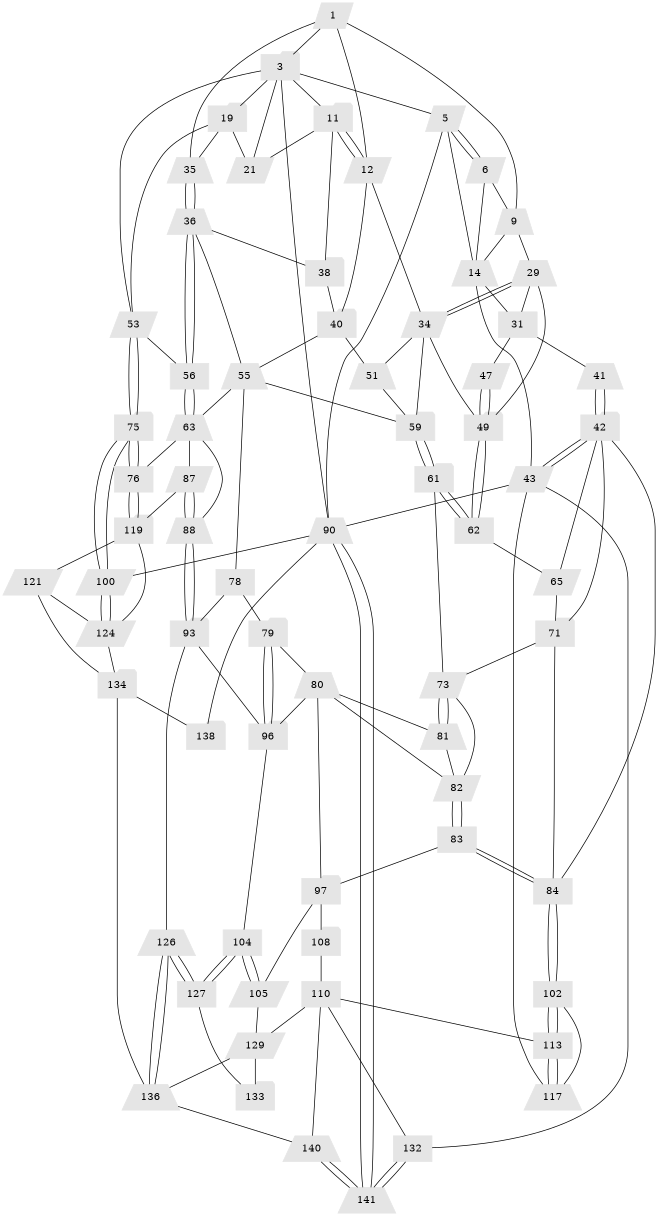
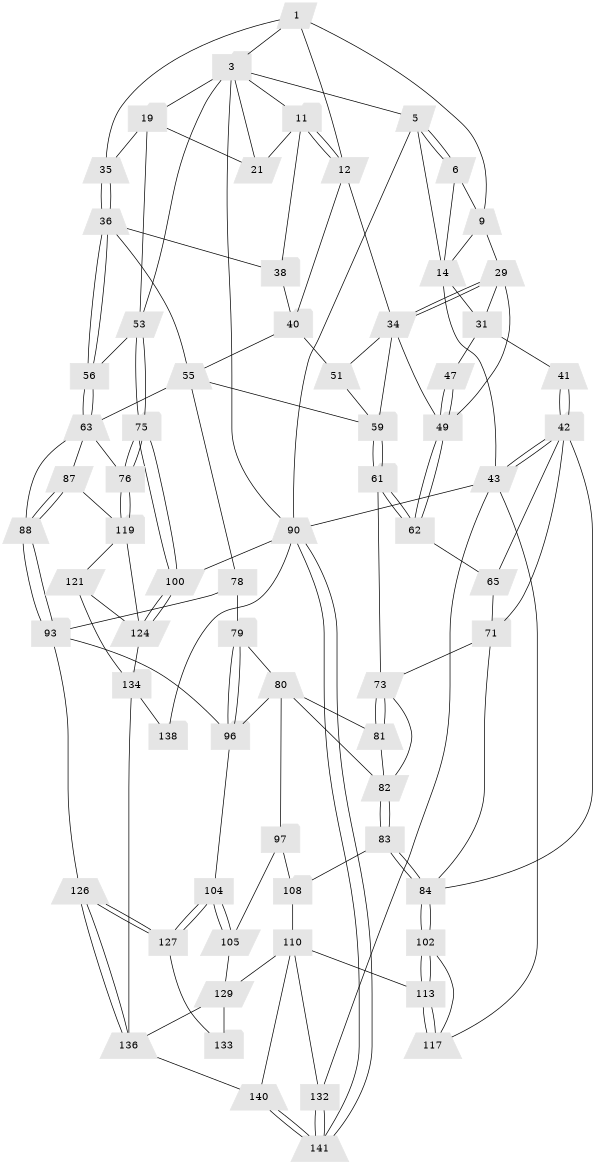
(389, 865) -> (339, 865)
